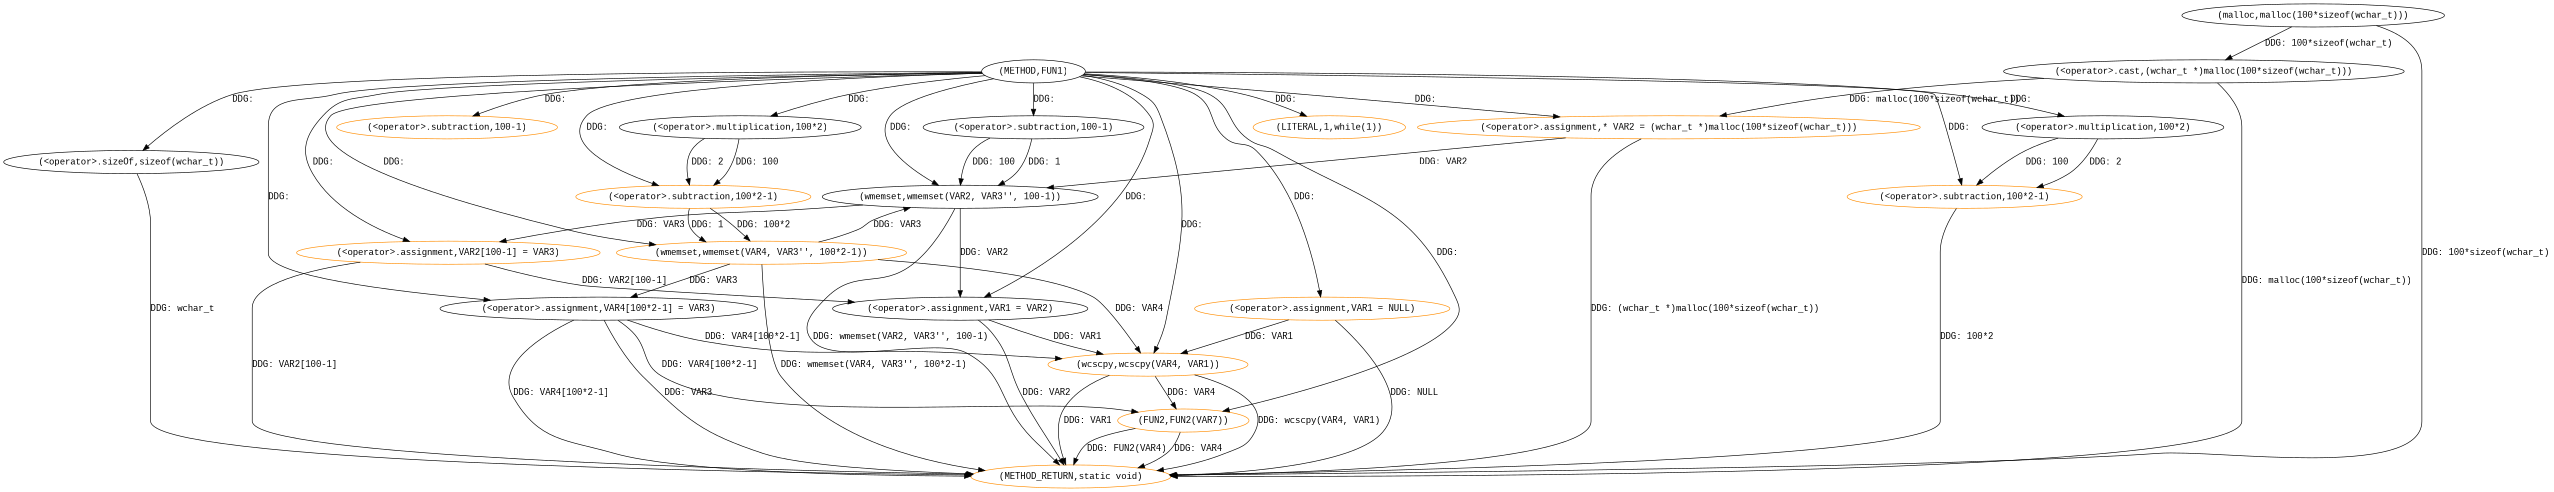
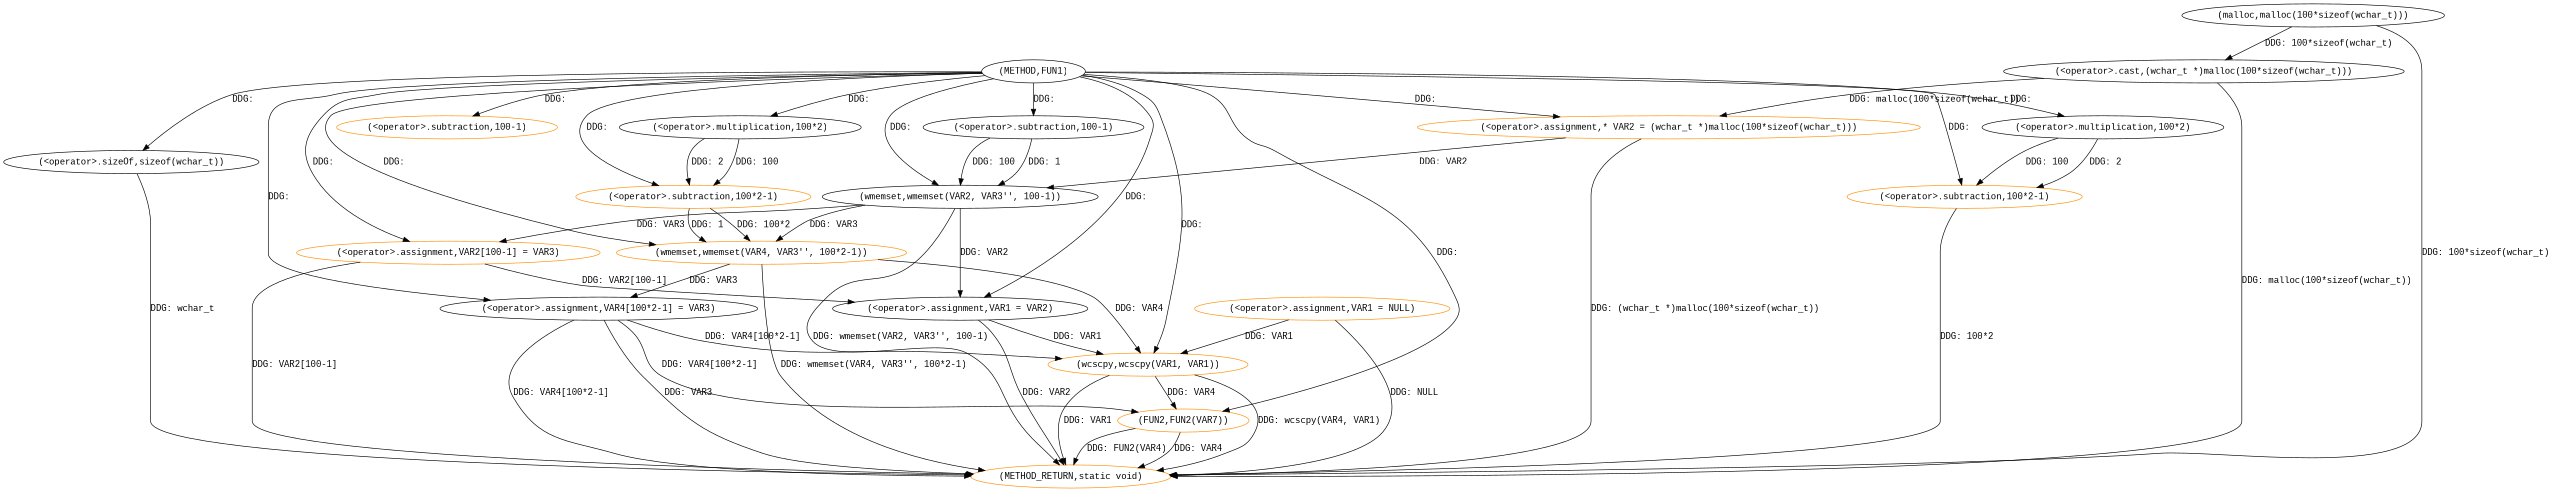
(1329, 127) -> none
(1235, 143) -> none
(862, 227) -> (821, 216)
(1148, 365) -> (1148, 365)
